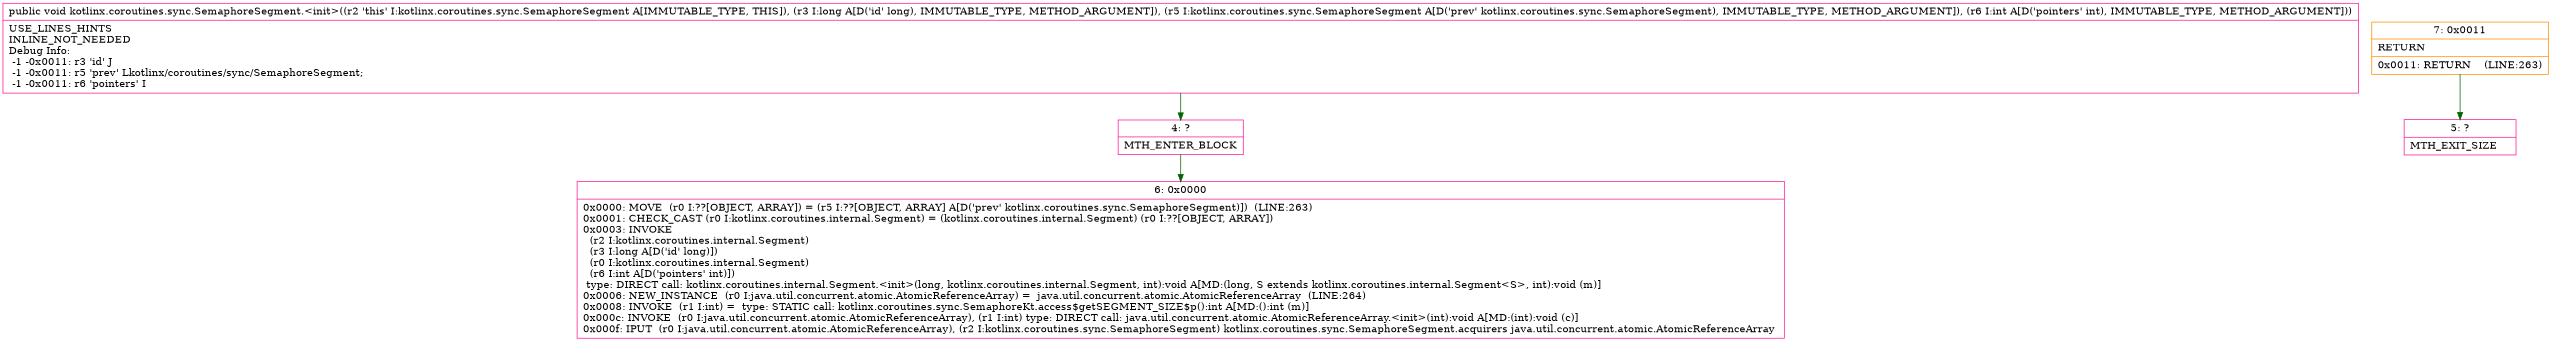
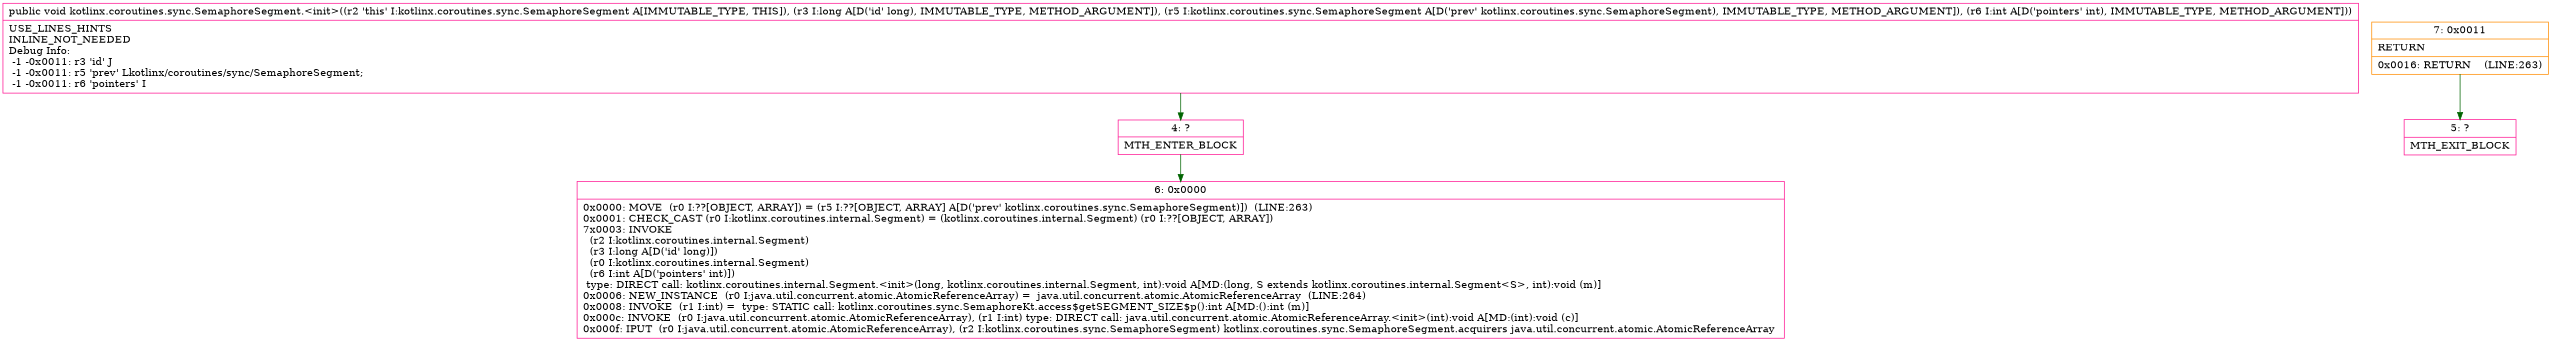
(2460, 65) -> (2460, 65)
(2454, 146) -> (2460, 146)
(631, 230) -> (631, 230)
